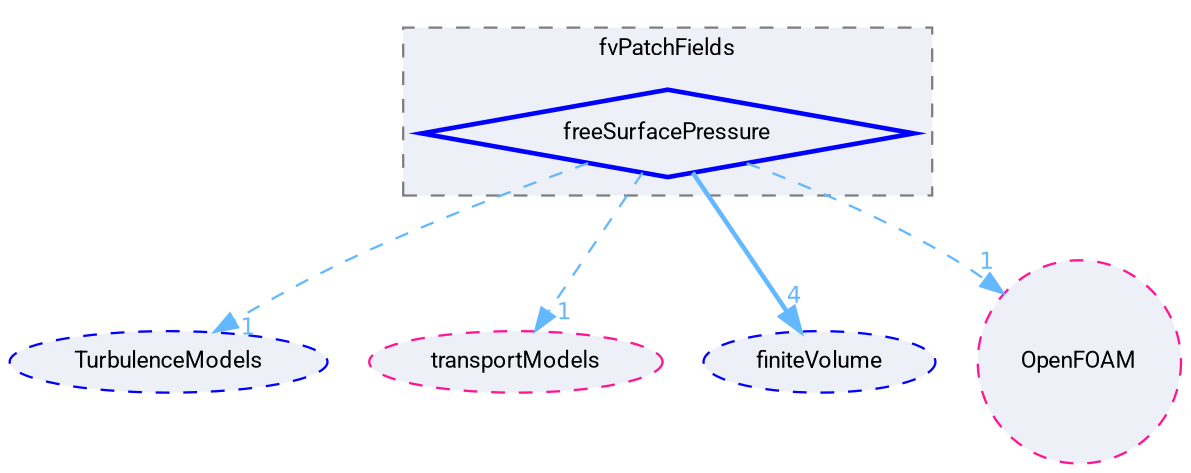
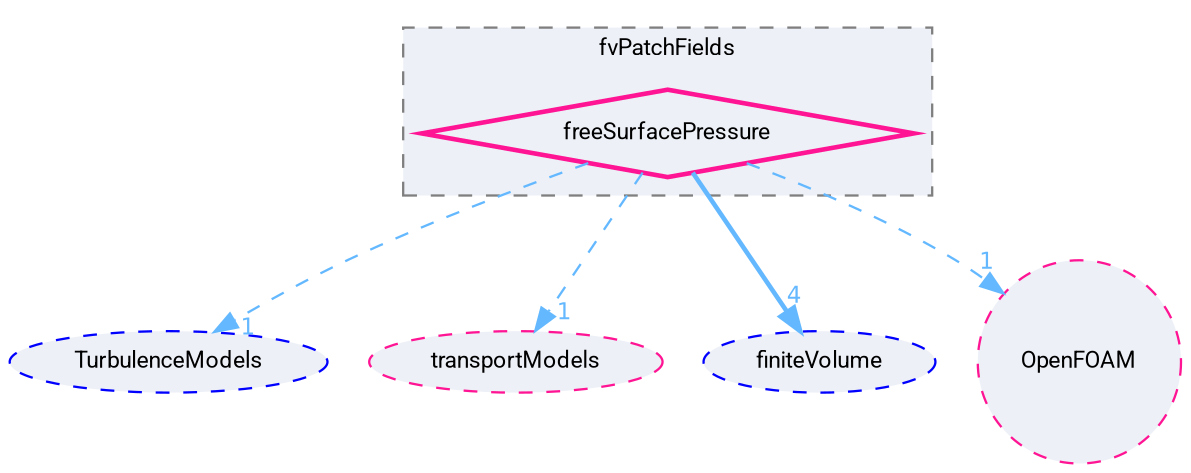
(668, 133) -> (668, 133)
